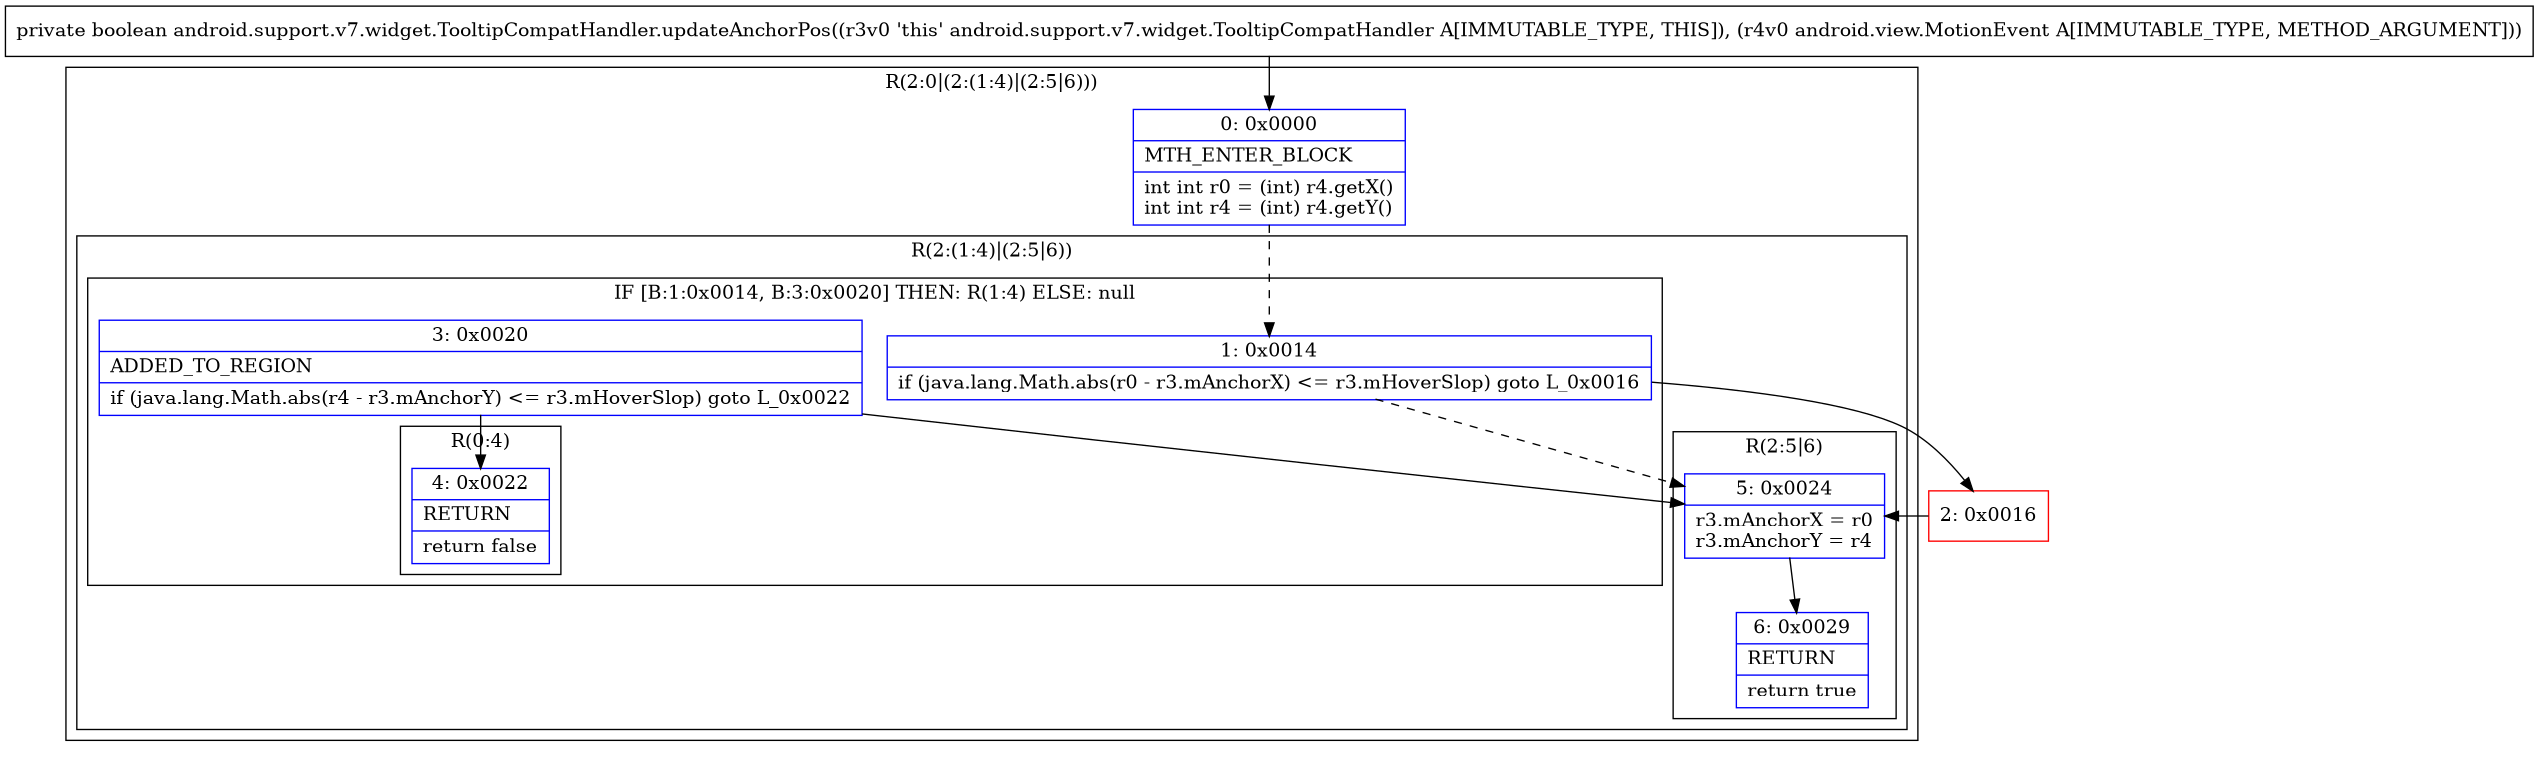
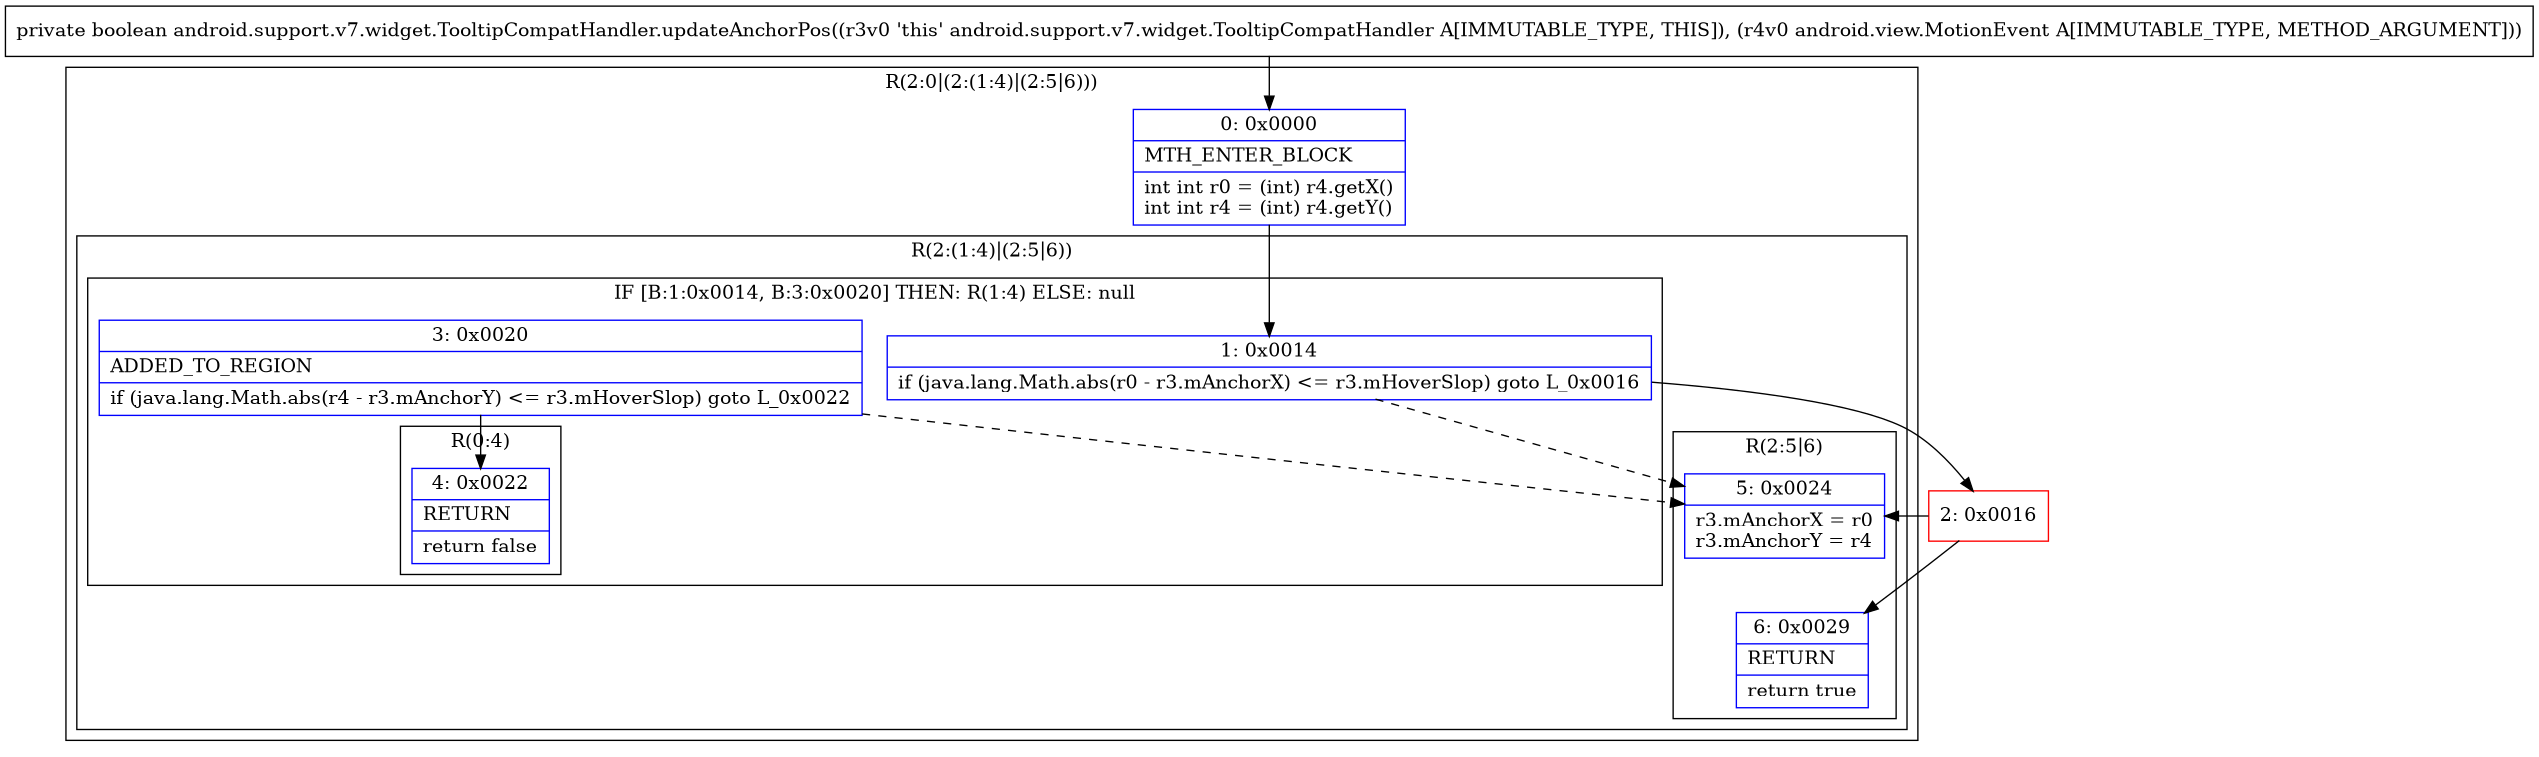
(1269, 269) -> (1269, 269)
(1266, 459) -> (1266, 459)
(1792, 578) -> (1926, 567)
